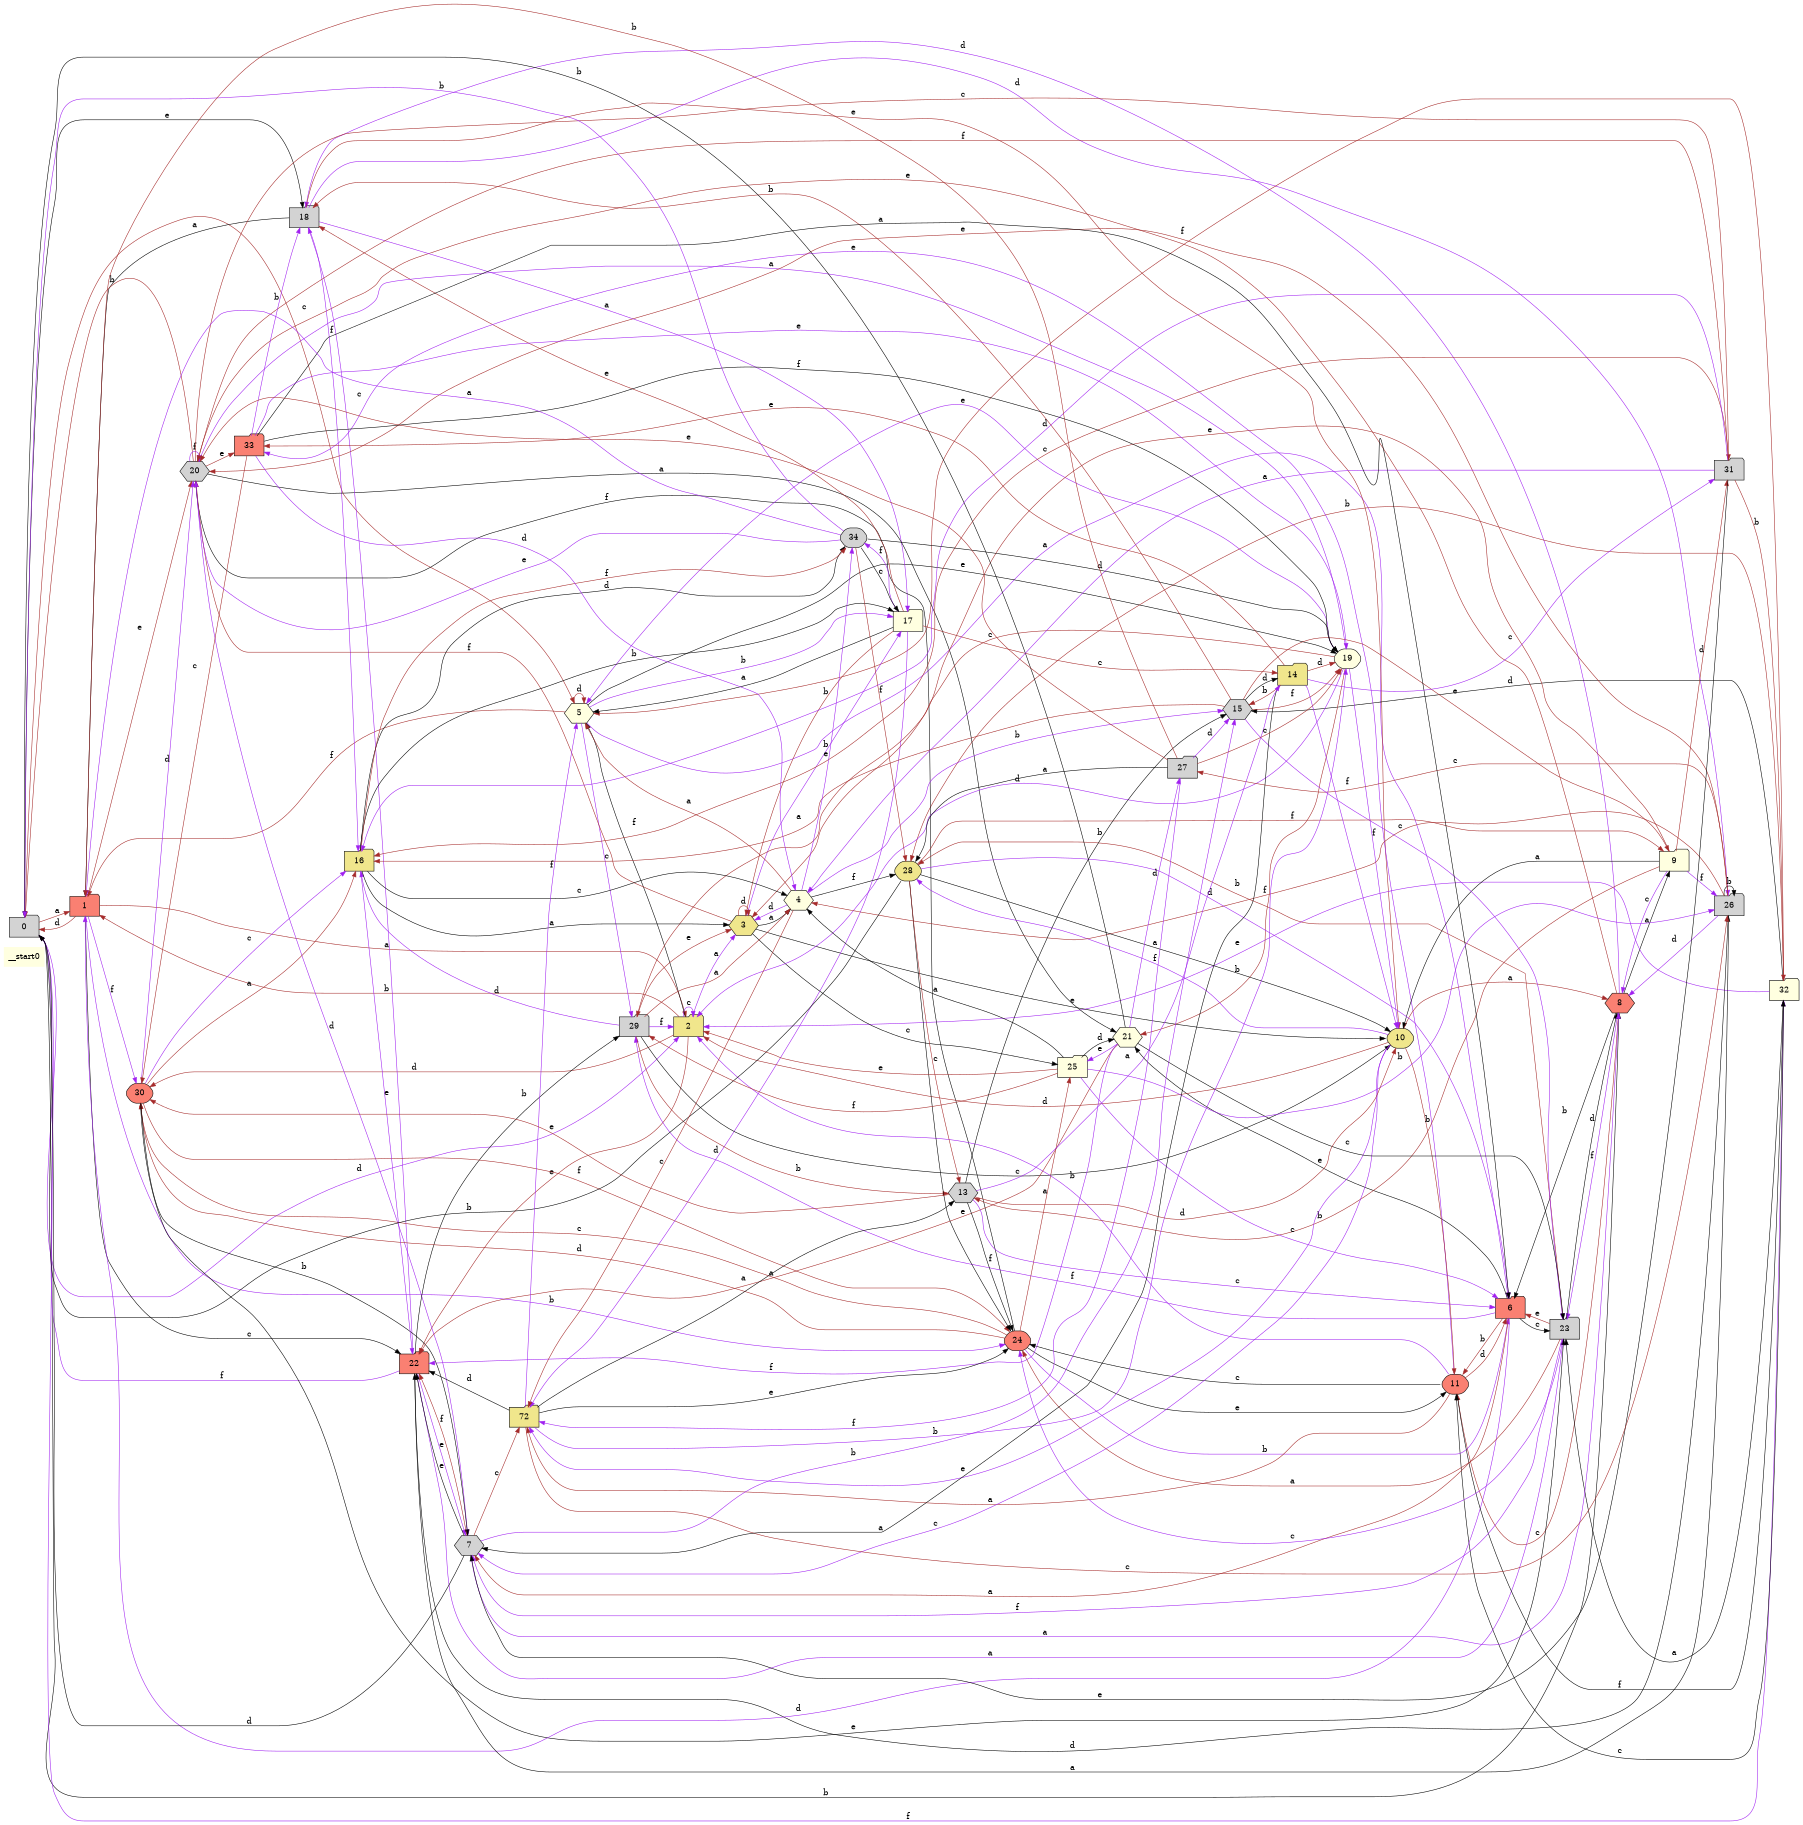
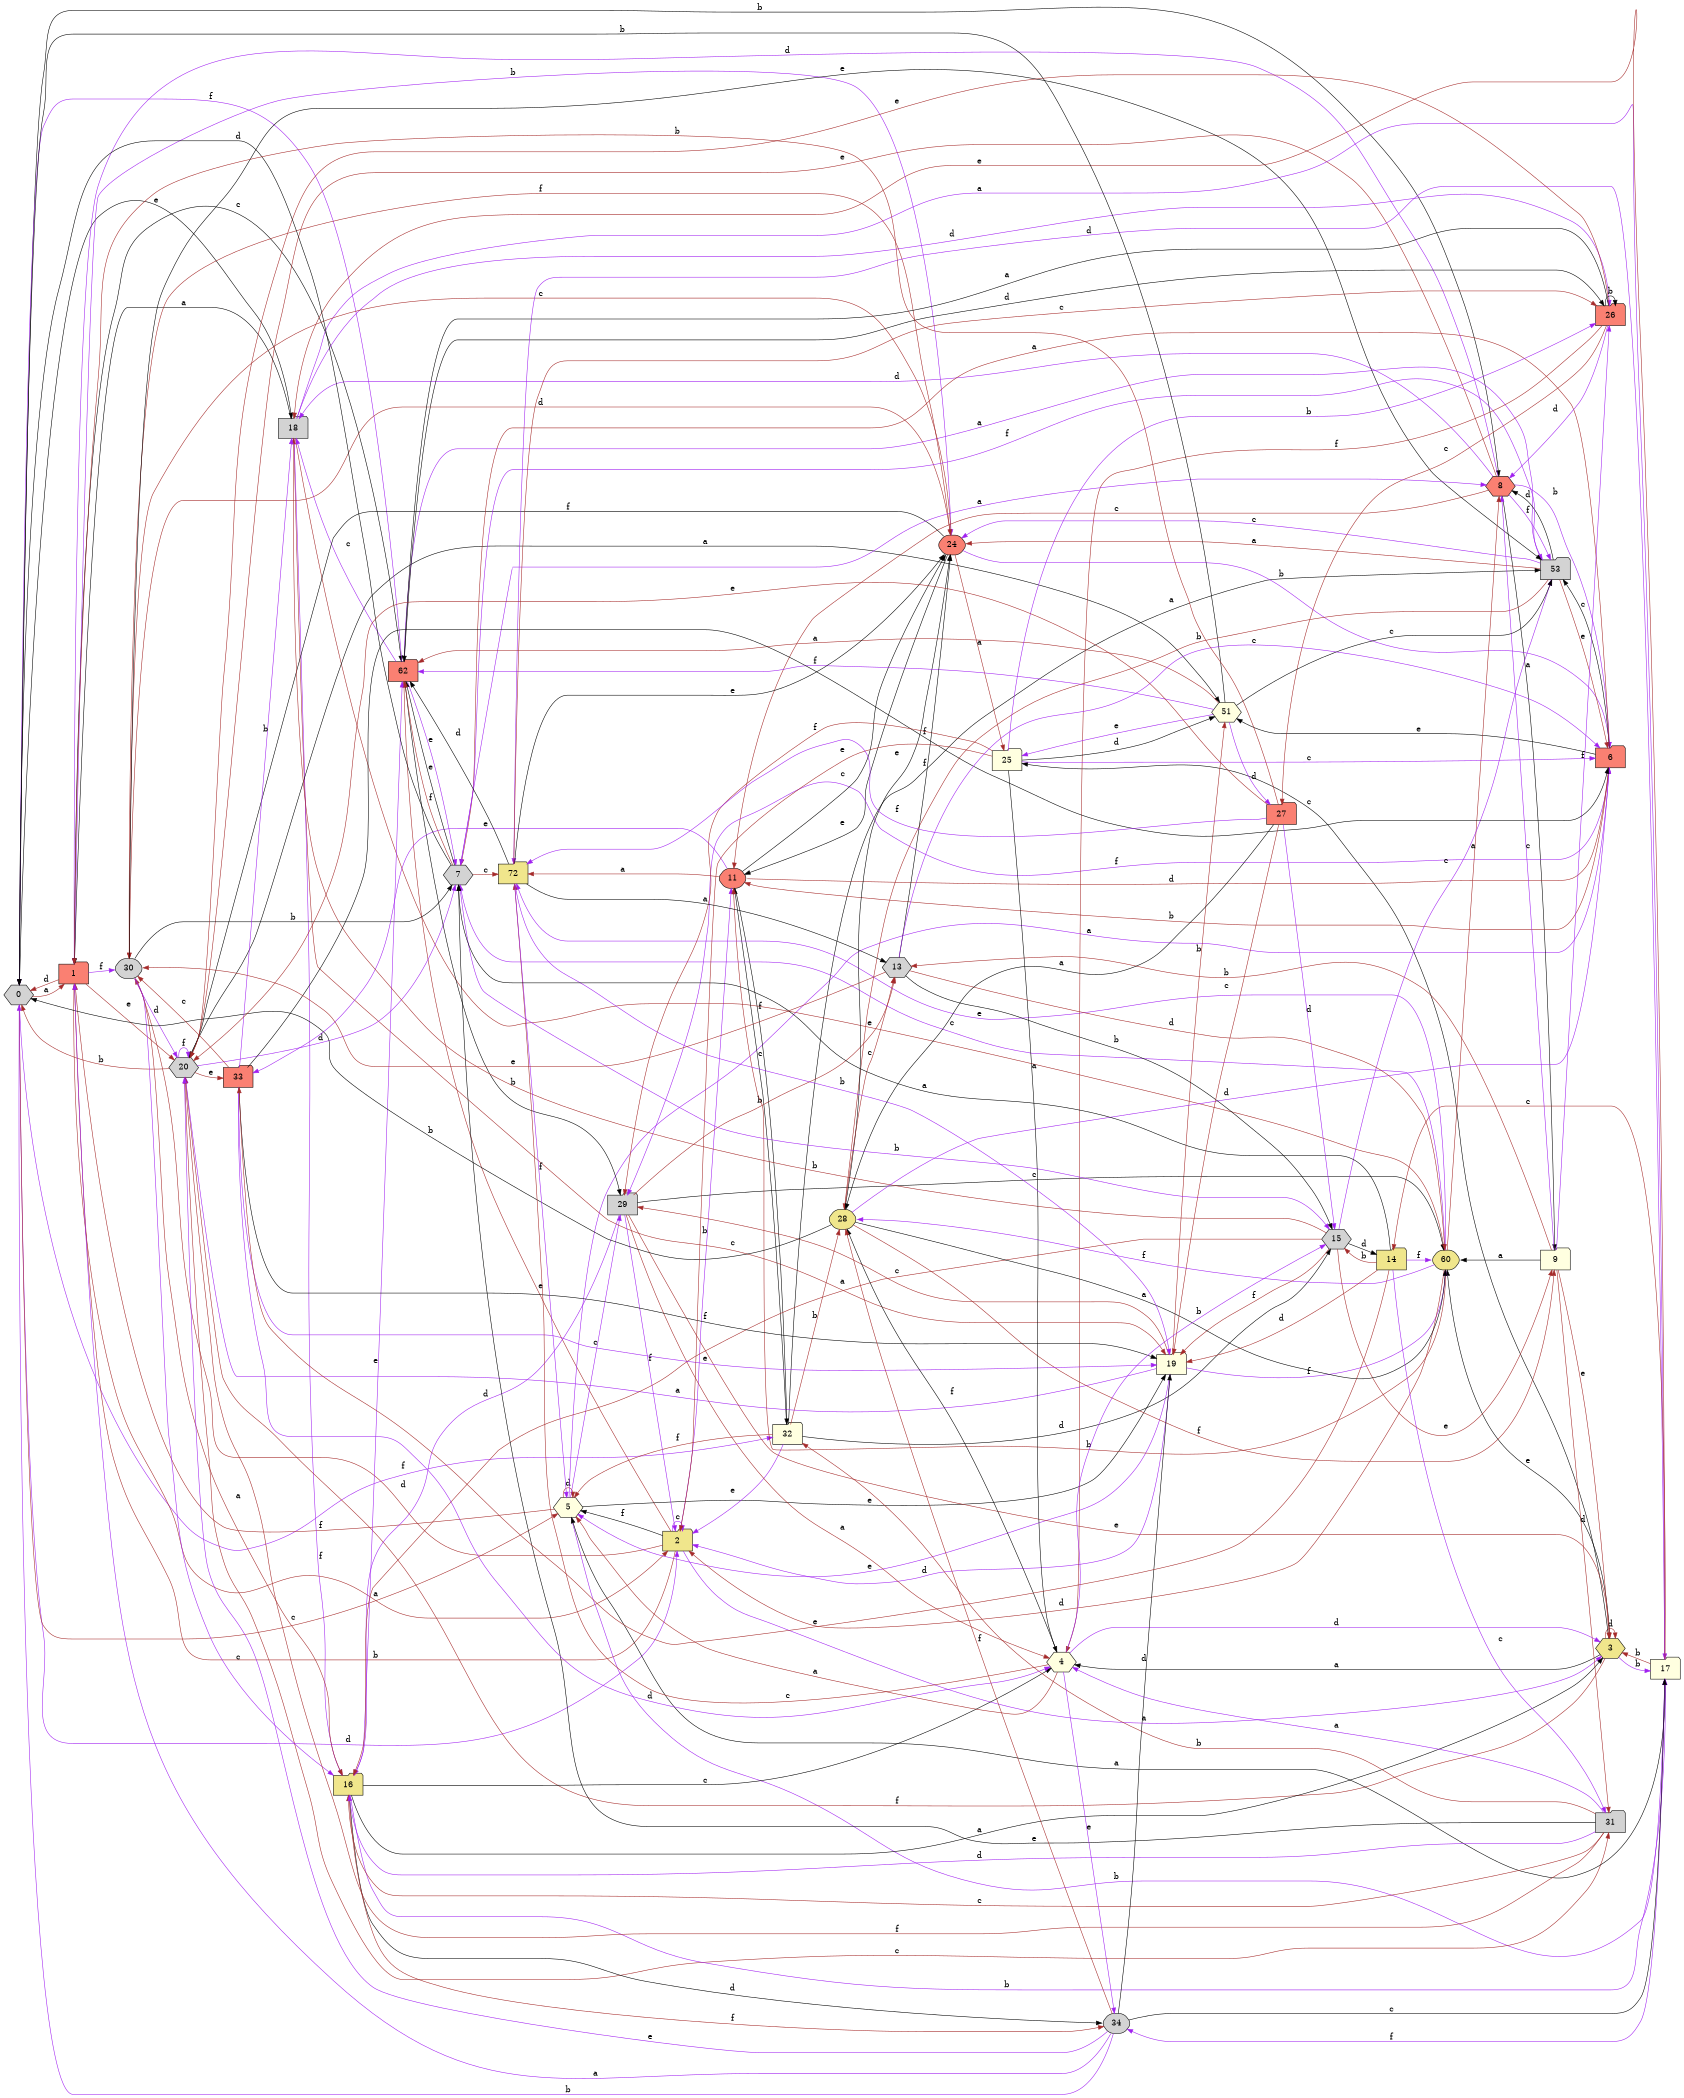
(881, 220) -> (925, 732)
(1348, 659) -> (1172, 1365)
(588, 672) -> (1093, 1990)
(1182, 768) -> (1282, 815)
(1729, 906) -> (1610, 316)
(24, 927) -> (19, 995)
(24, 957) -> none
(1177, 994) -> none
(1128, 1037) -> (1226, 712)
(1400, 1038) -> (1446, 1260)
(140, 1093) -> (129, 969)
none -> (482, 1112)
(1566, 1153) -> (1587, 600)
(1070, 1190) -> (709, 1213)
(1565, 1329) -> (1555, 570)
(414, 1364) -> (403, 672)
(560, 1732) -> (506, 59)
